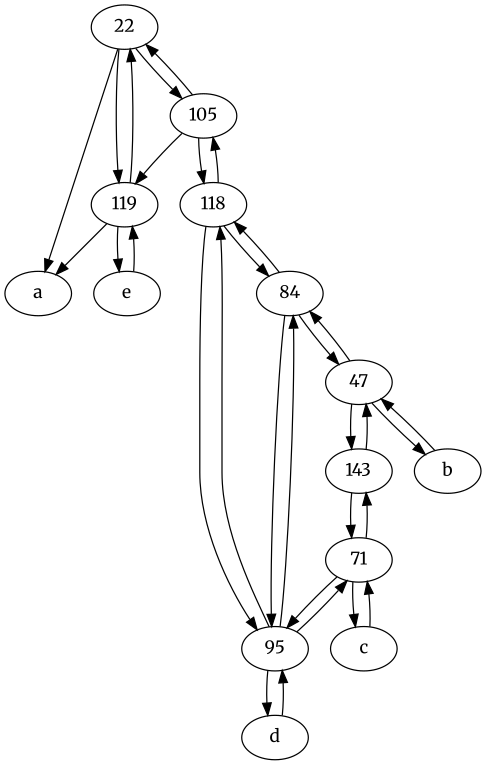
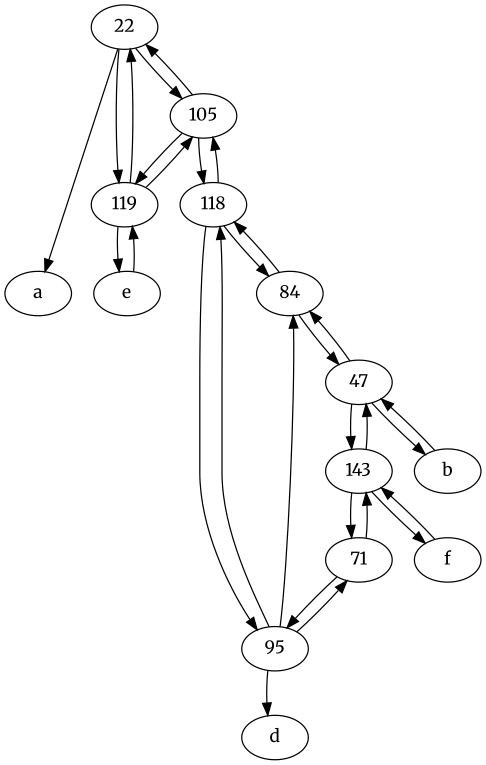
(86, 245) -> (166, 167)
(274, 465) -> none
none -> (448, 560)
(364, 649) -> none
(283, 699) -> none
